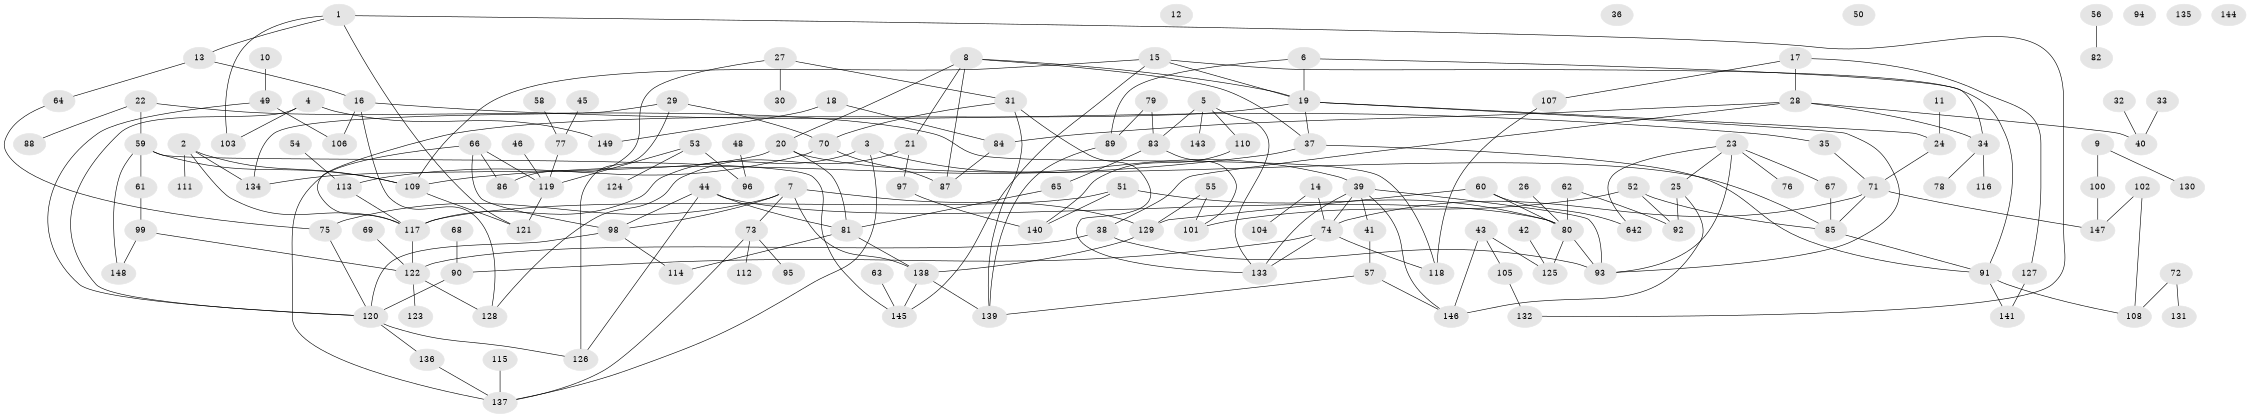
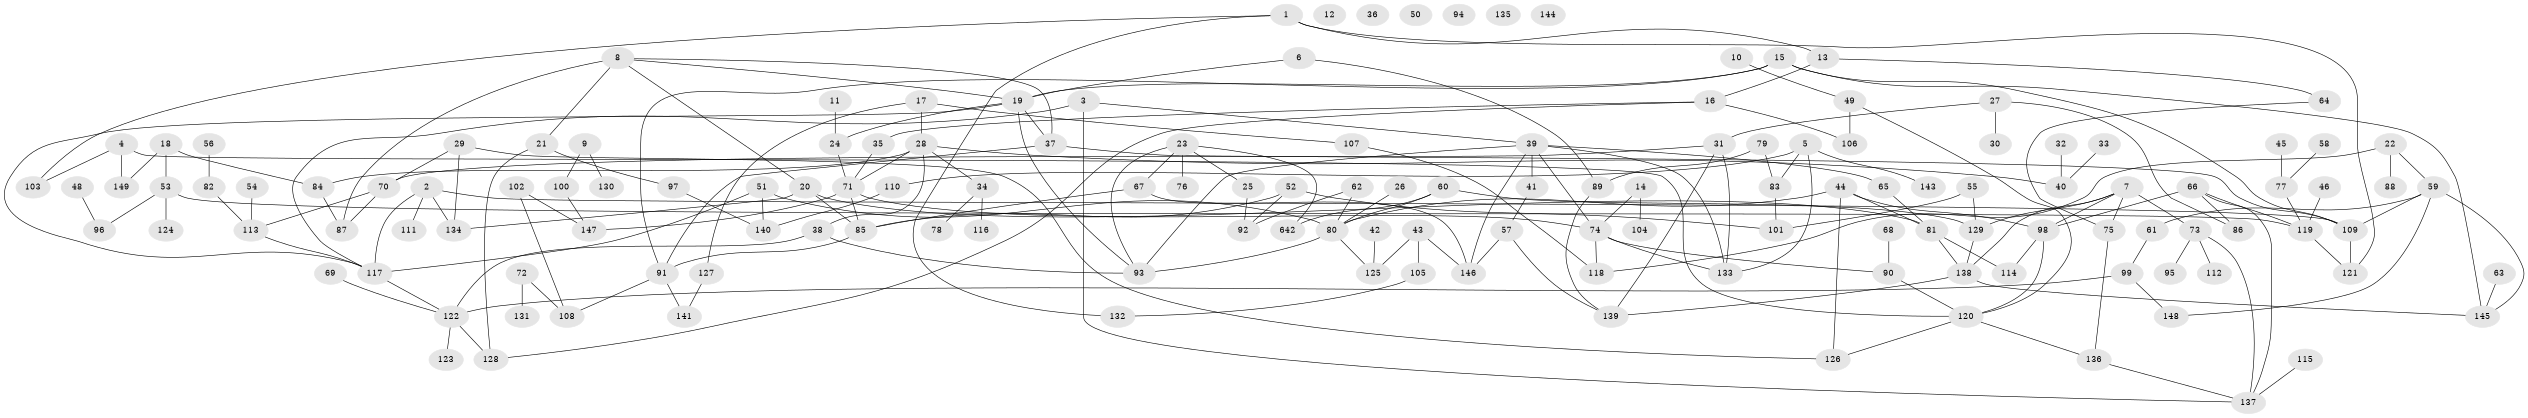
(1597, 66) -> none
none -> (166, 166)
(1106, 166) -> (1703, 156)
none -> (881, 168)
none -> (230, 209)
(348, 273) -> (2102, 290)
(1619, 297) -> (1322, 202)
